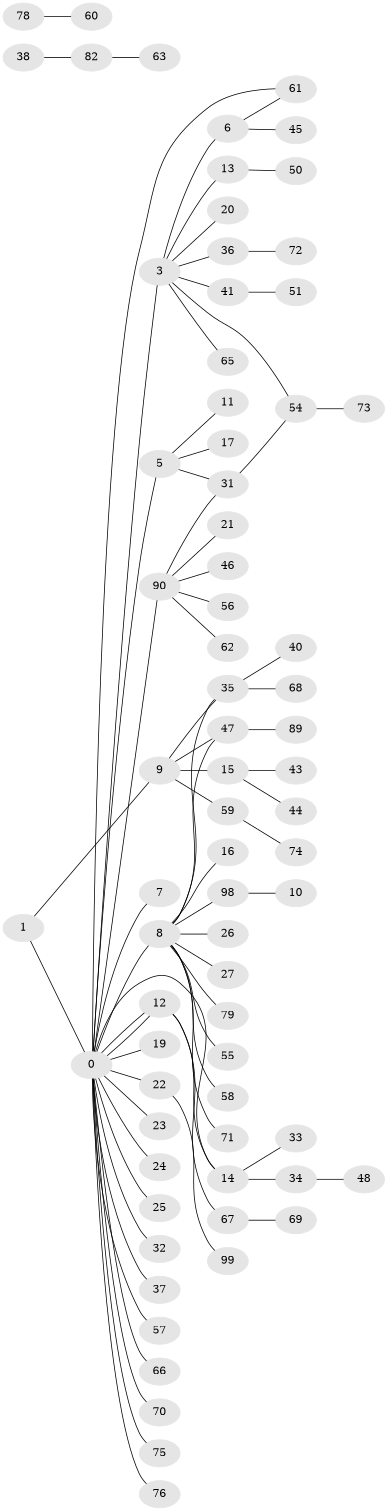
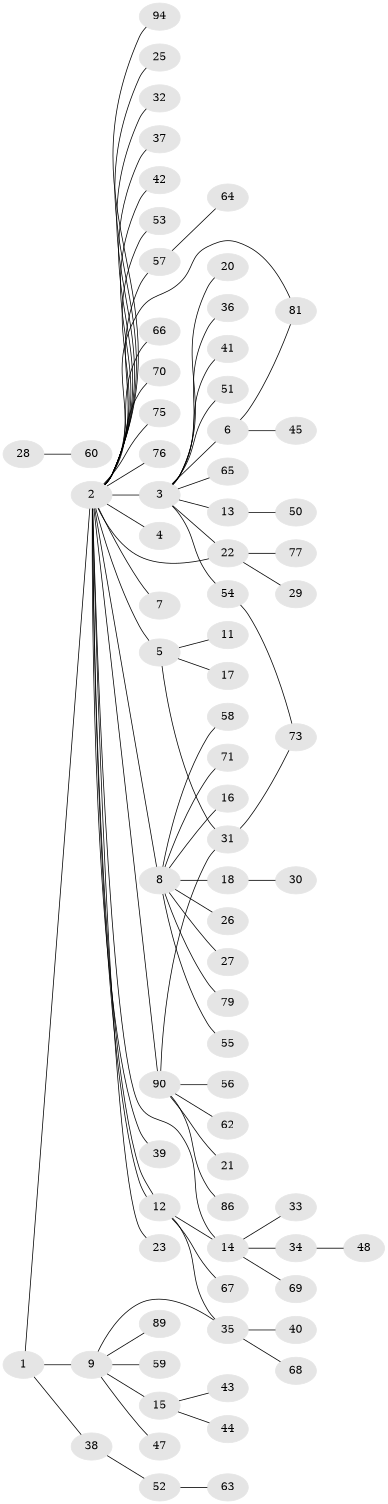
(23, 17) -> (23, 454)
(92, 58) -> (160, 1487)
(296, 89) -> (296, 311)
none -> (160, 180)
none -> (228, 198)
none -> (160, 221)
(296, 251) -> none
(262, 292) -> (200, 424)
(263, 447) -> (267, 791)
none -> (194, 524)
none -> (160, 536)
none -> (296, 553)
(228, 566) -> (228, 1207)
(262, 730) -> (126, 1344)
(192, 776) -> (194, 1269)
(194, 832) -> none
(296, 852) -> none
(228, 893) -> (228, 880)
(296, 893) -> (296, 880)
(160, 1045) -> (160, 1154)
(92, 1065) -> (92, 495)
(160, 1167) -> (160, 17)
(262, 1220) -> (262, 1269)
(228, 1261) -> (296, 594)
none -> (58, 1406)
